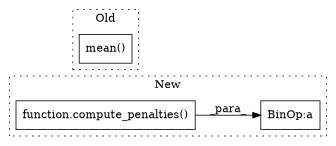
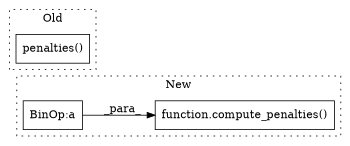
(106, 49) -> (53, 49)
(224, 115) -> (115, 115)
